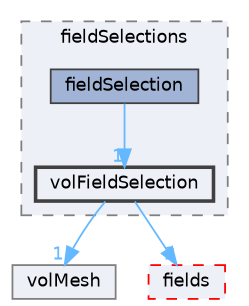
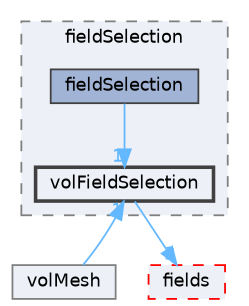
(125, 38) -> (125, 38)
(86, 227) -> (100, 242)
